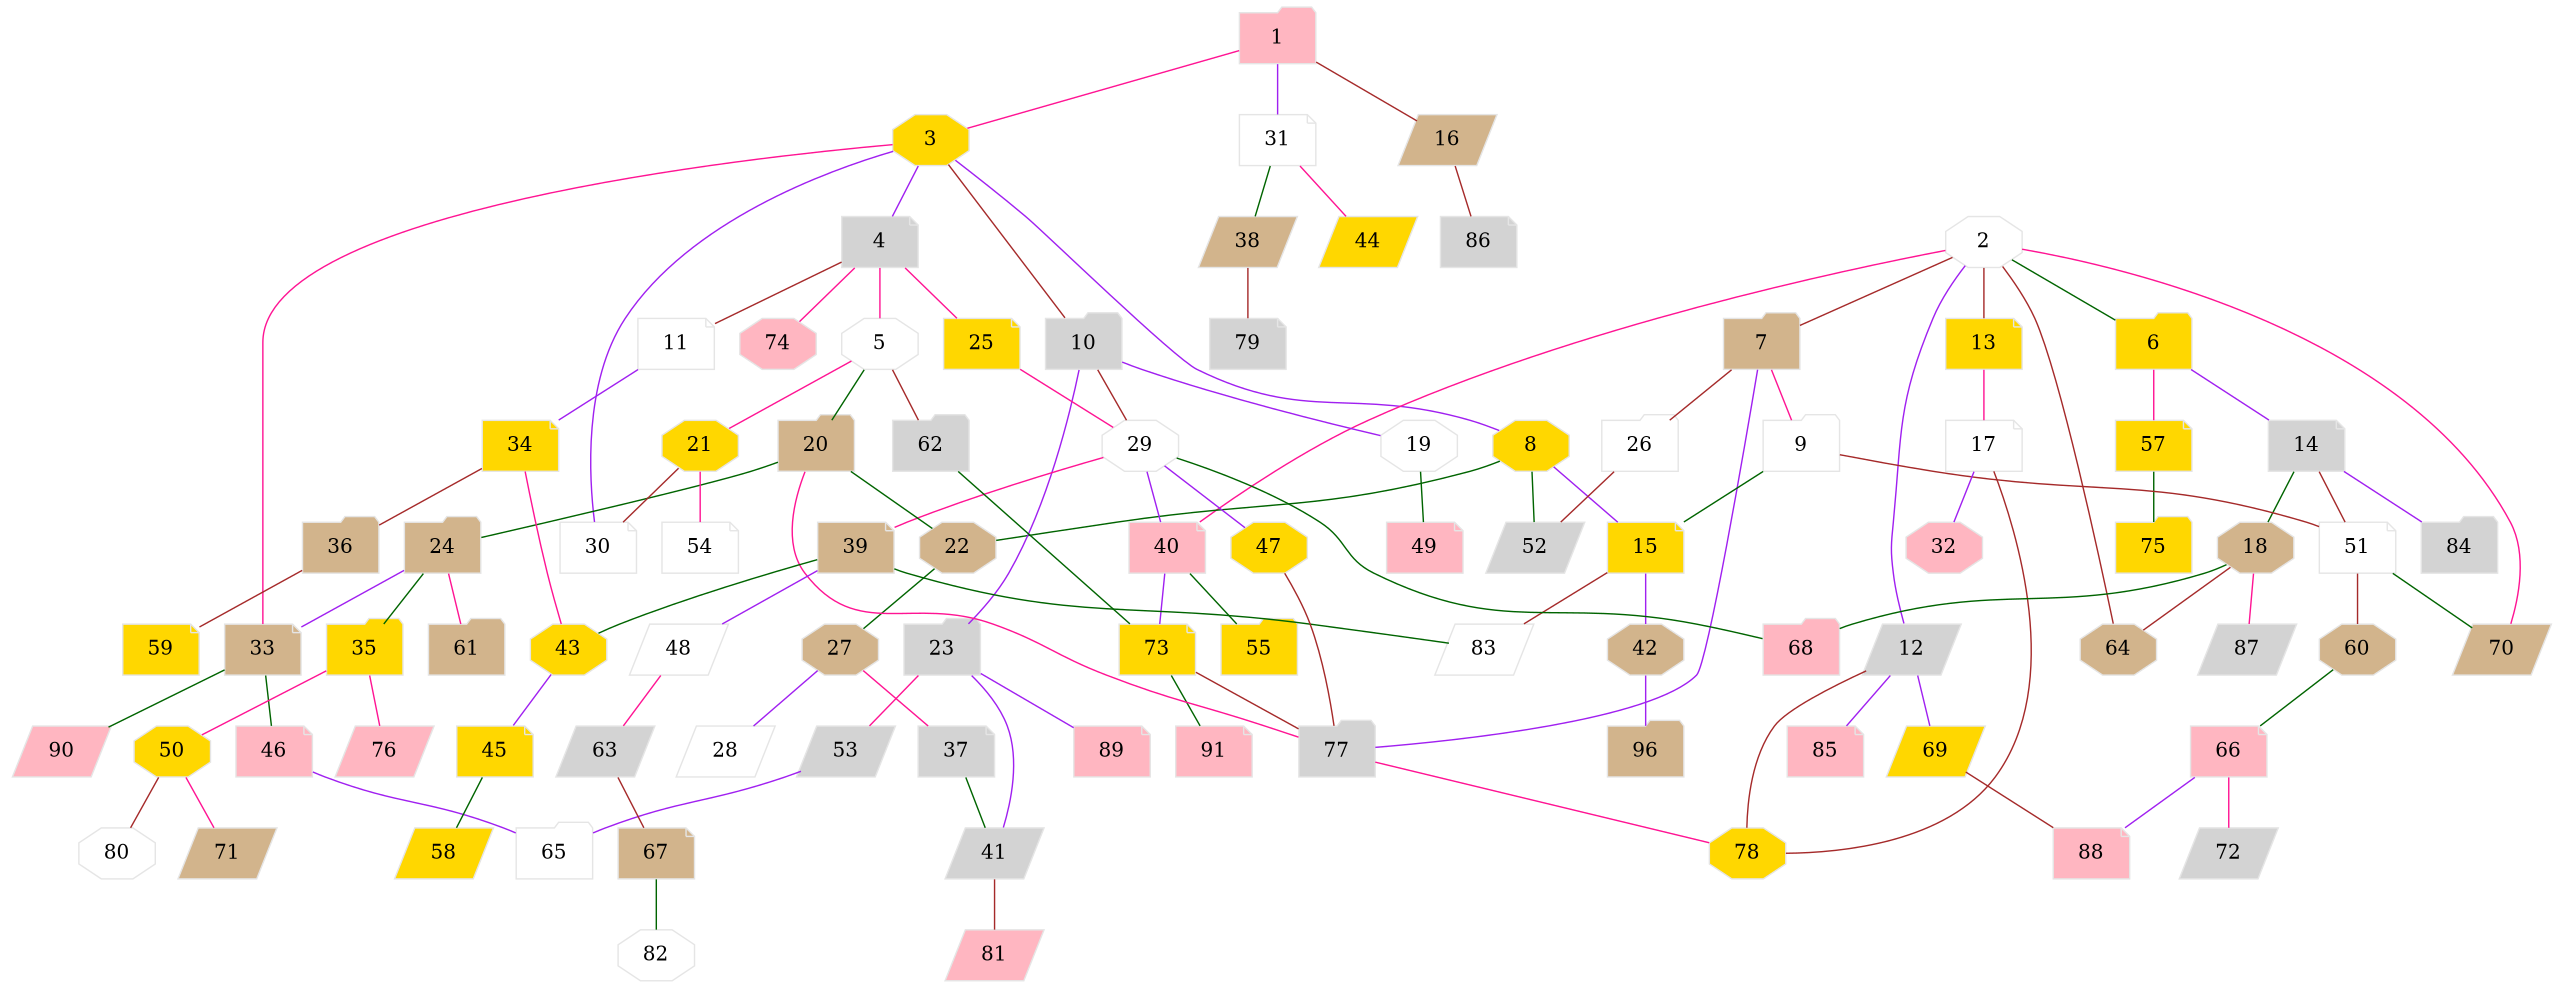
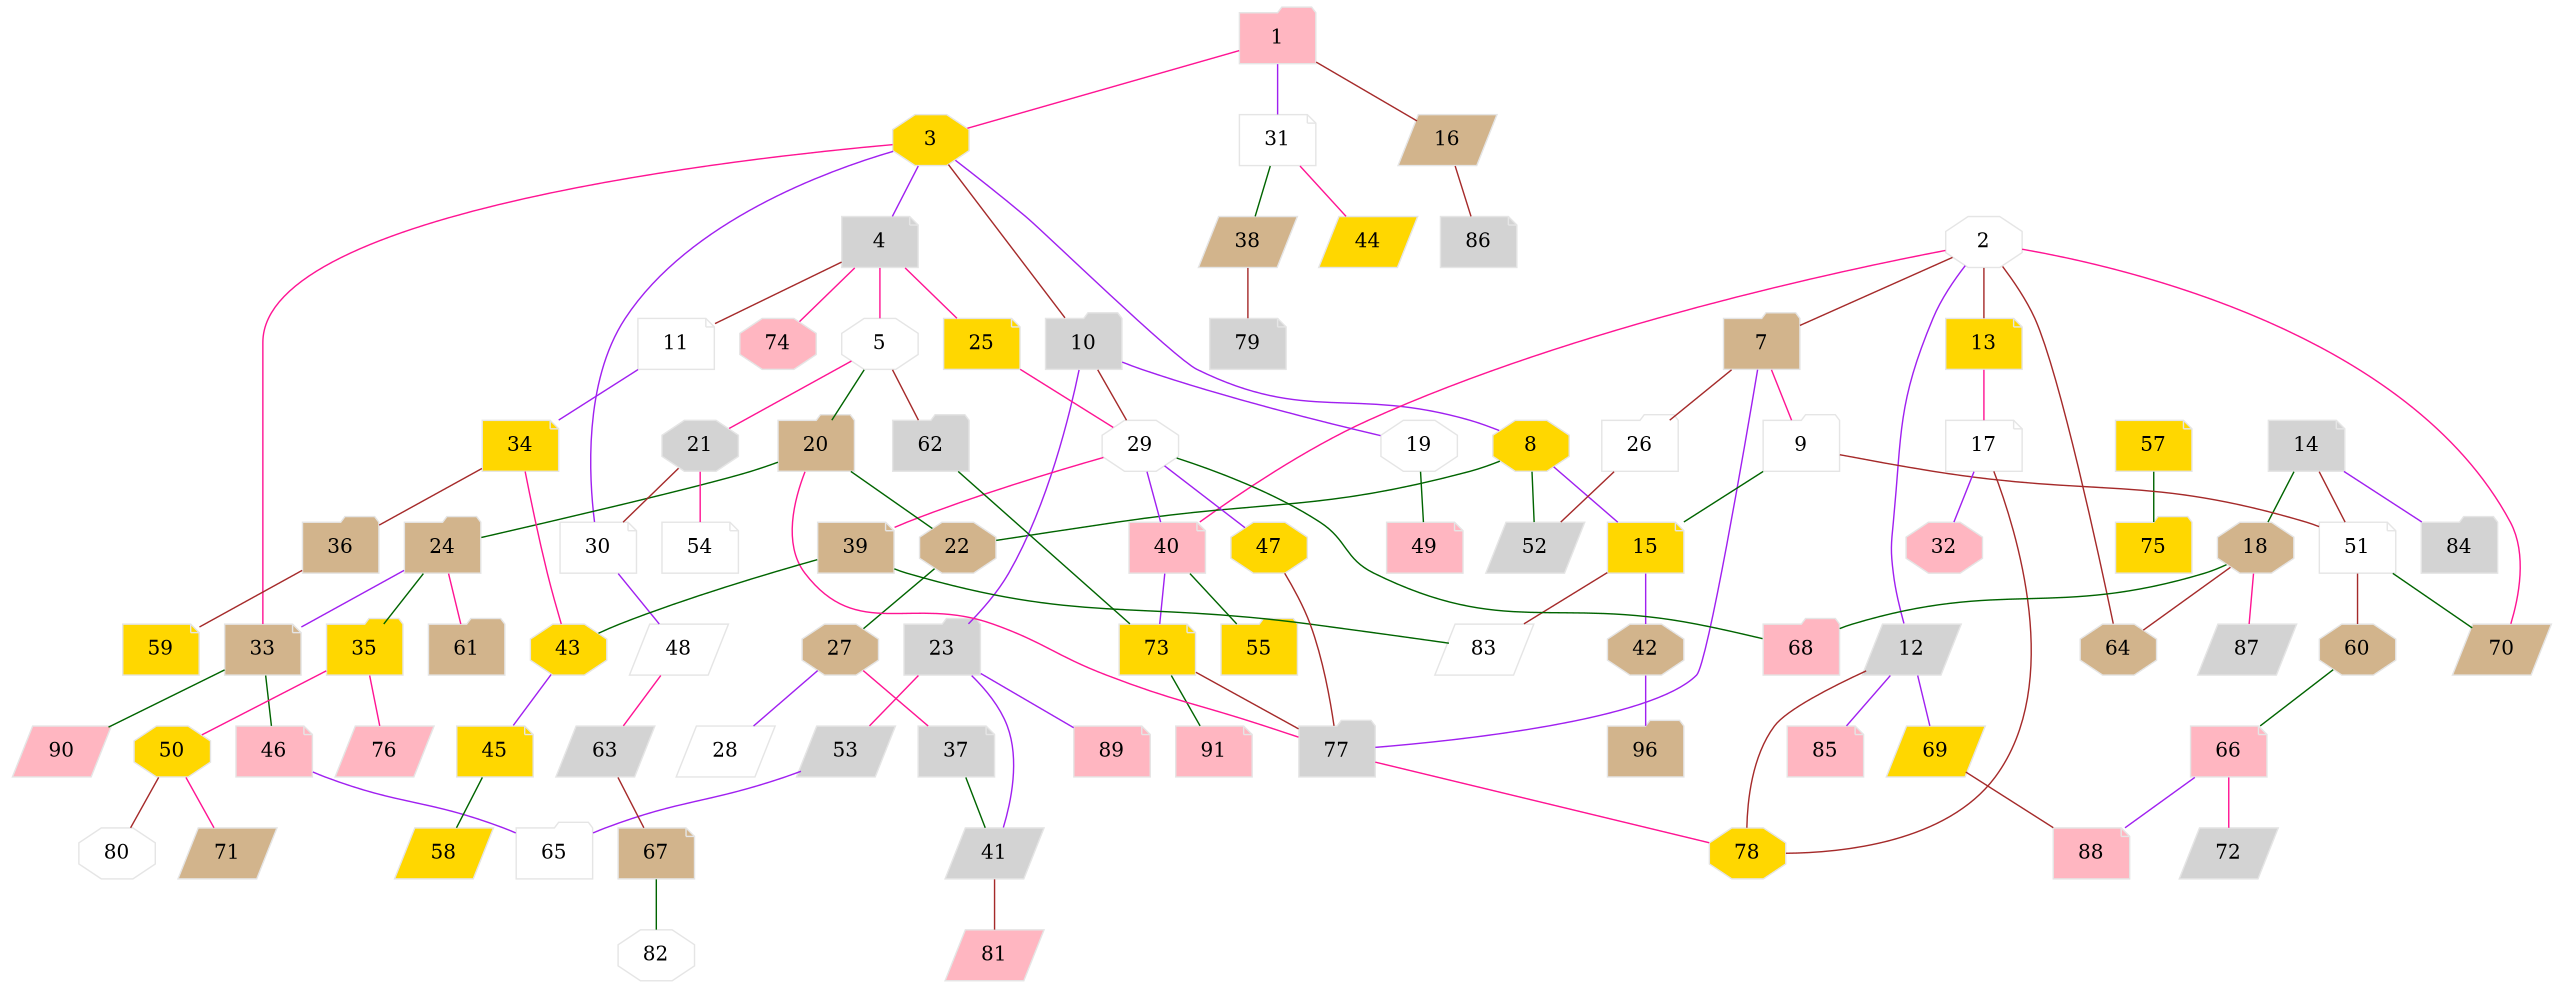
(2154, 344) -> none
(700, 446) -> (700, 446)
(770, 597) -> (639, 599)
